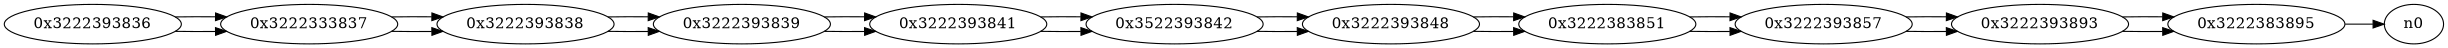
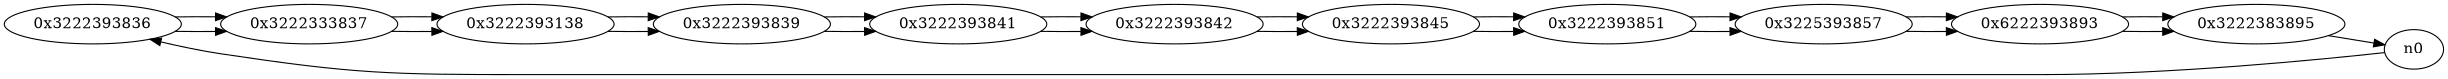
(526, 24) -> (526, 24)
(1175, 24) -> (1175, 24)
(1391, 24) -> (1391, 24)
(1607, 24) -> (1607, 24)
(1824, 24) -> (1824, 24)
(2040, 24) -> (2040, 24)
none -> (1272, 75)
